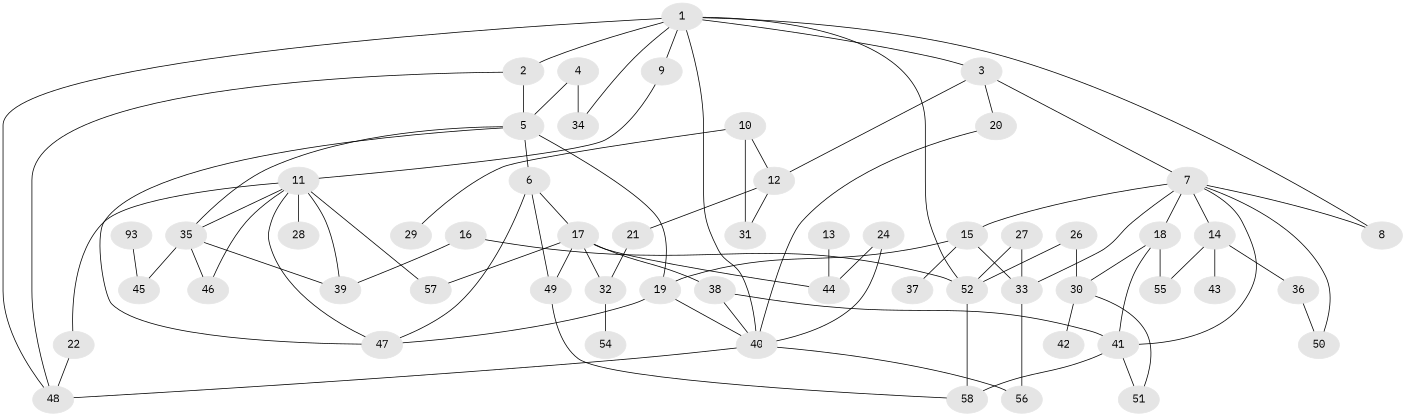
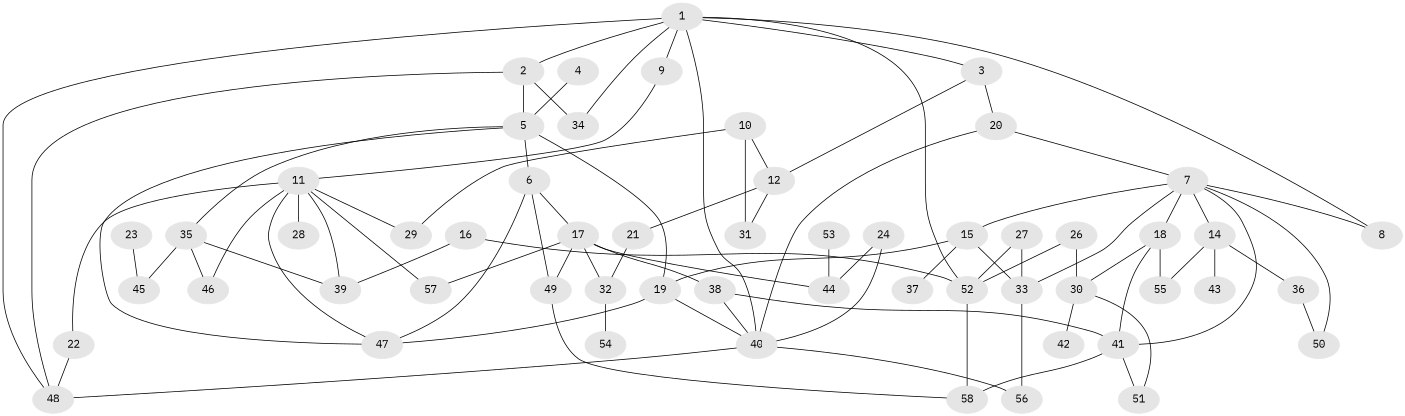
(578, 99) -> (547, 96)
(1085, 126) -> (1092, 153)
(242, 208) -> (355, 208)
(131, 236) -> (131, 236)
(829, 236) -> (829, 236)
